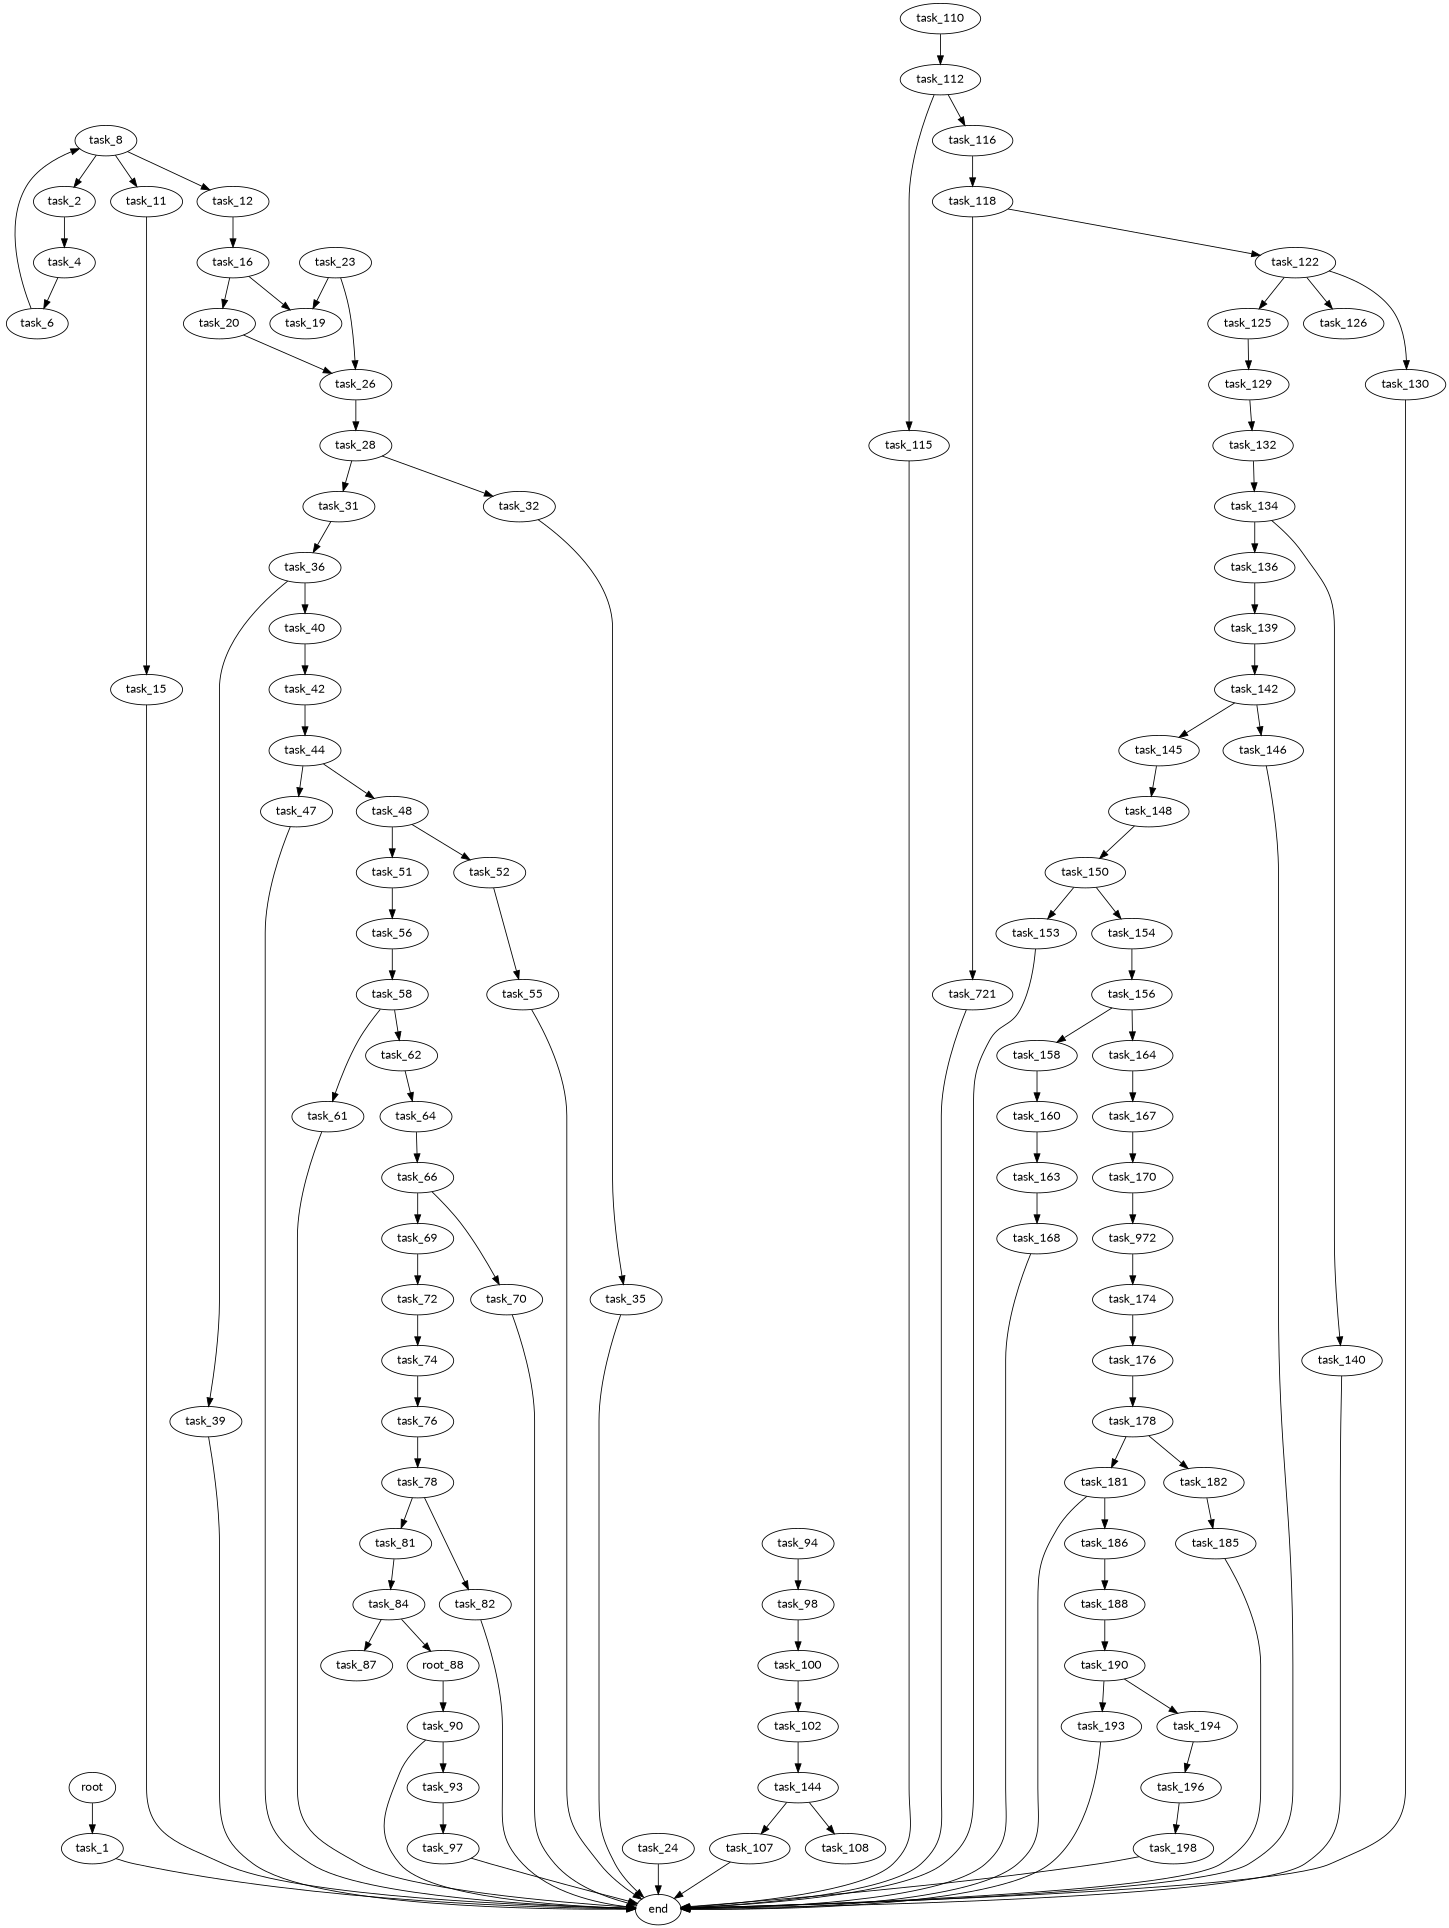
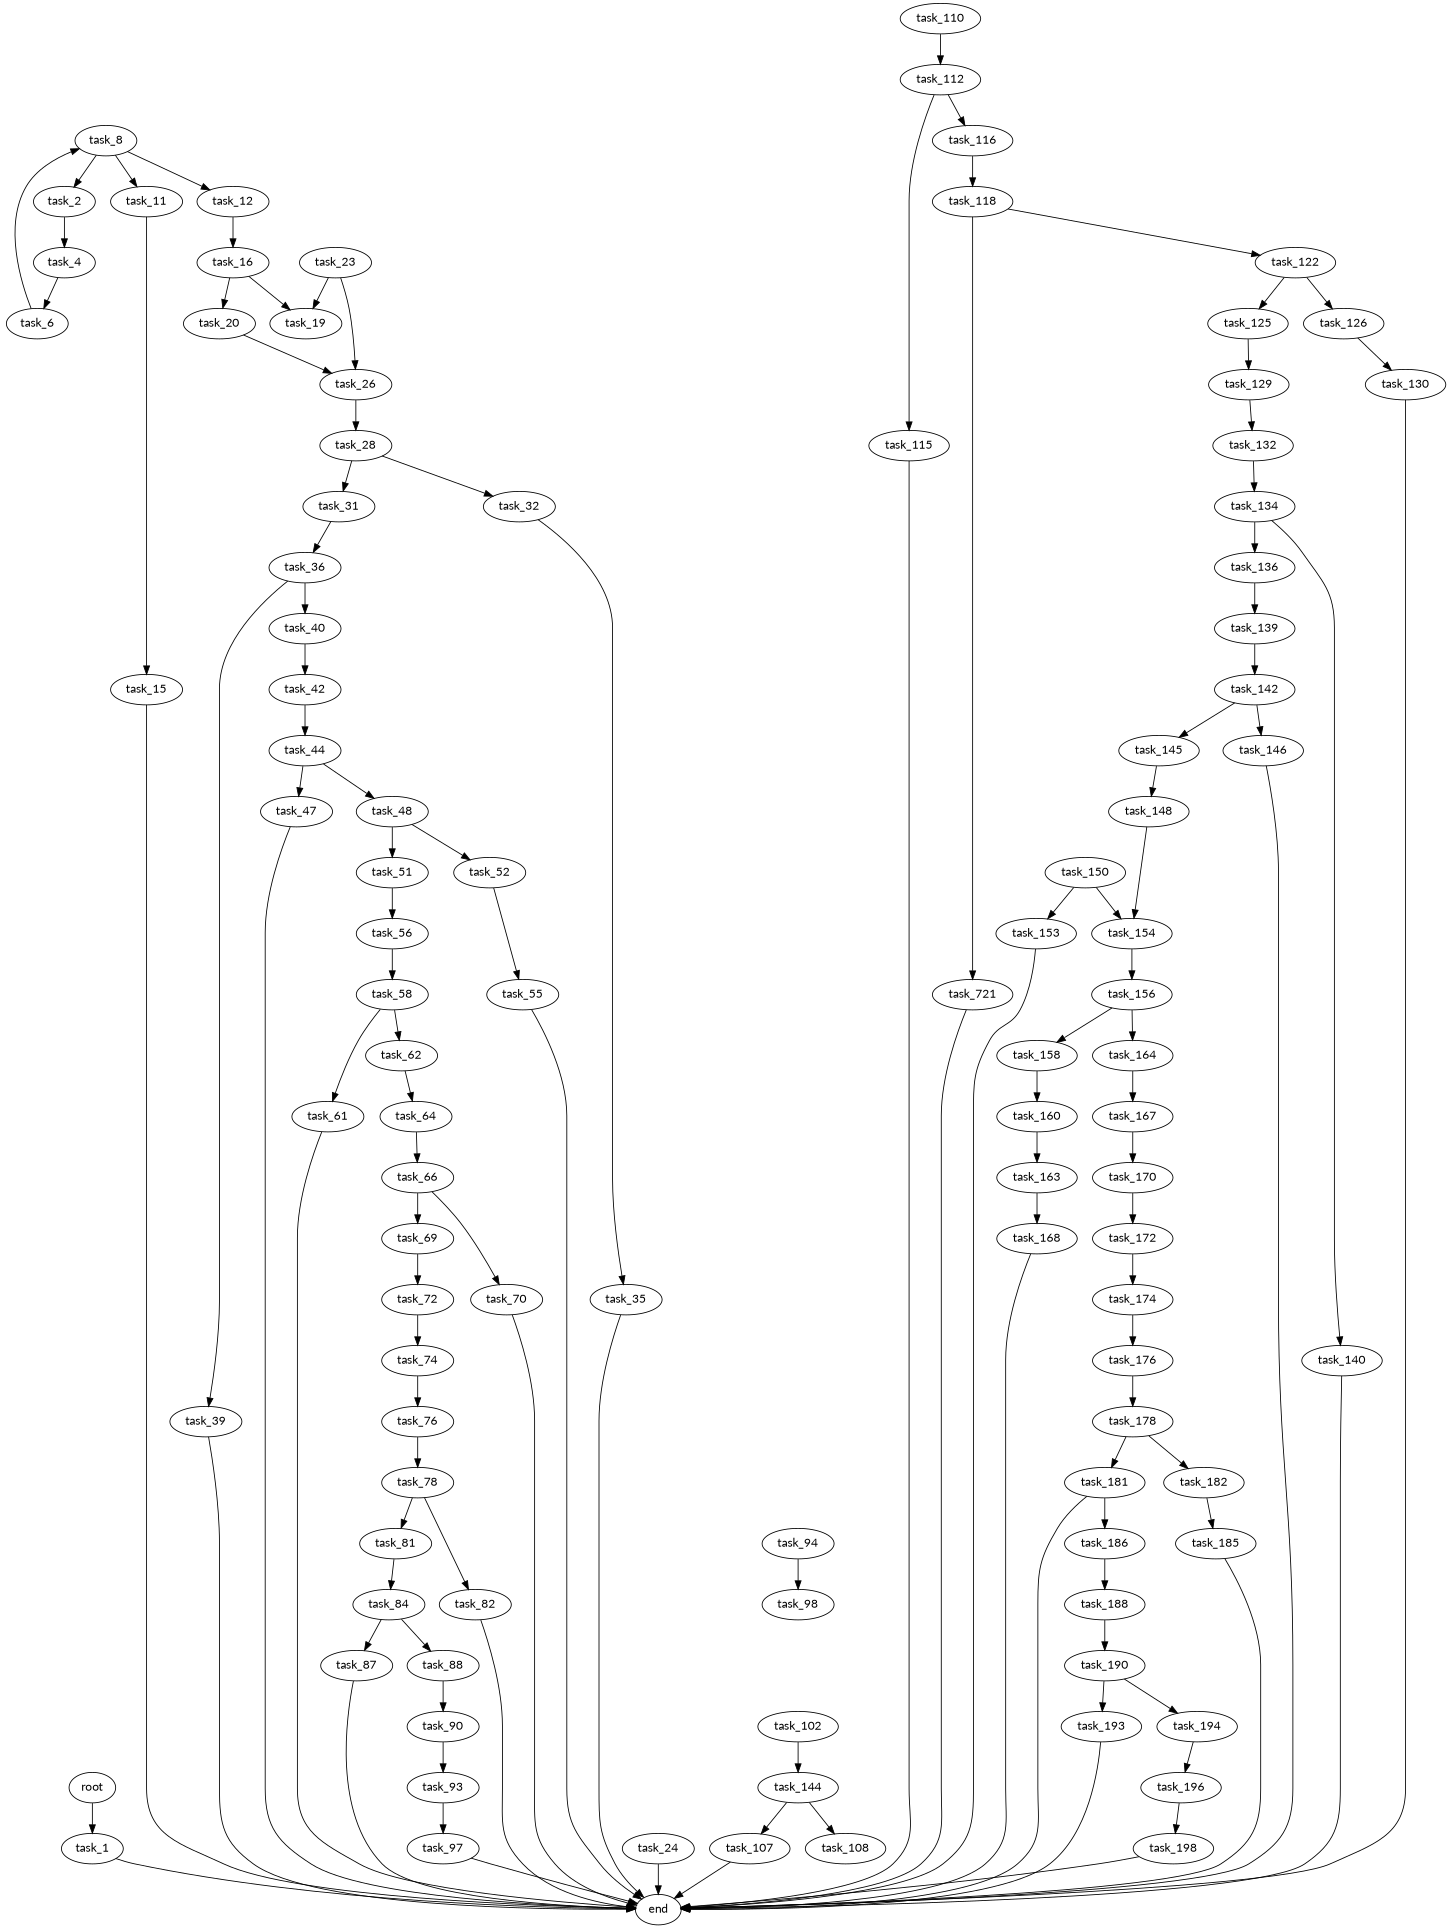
(1385, 302) -> (1371, 351)
(1120, 839) -> (1141, 868)
(1133, 1239) -> (1133, 1239)
(443, 1666) -> (443, 1666)
(798, 1666) -> none
(415, 1875) -> (389, 1868)
